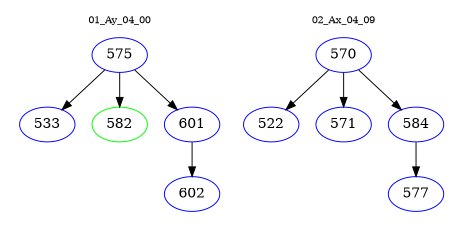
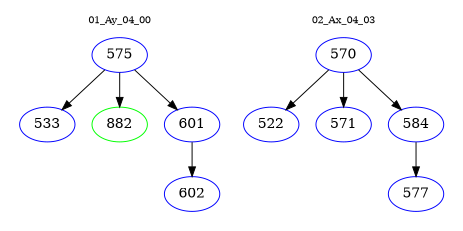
(344, 21) -> (344, 21)
(120, 125) -> (120, 125)
